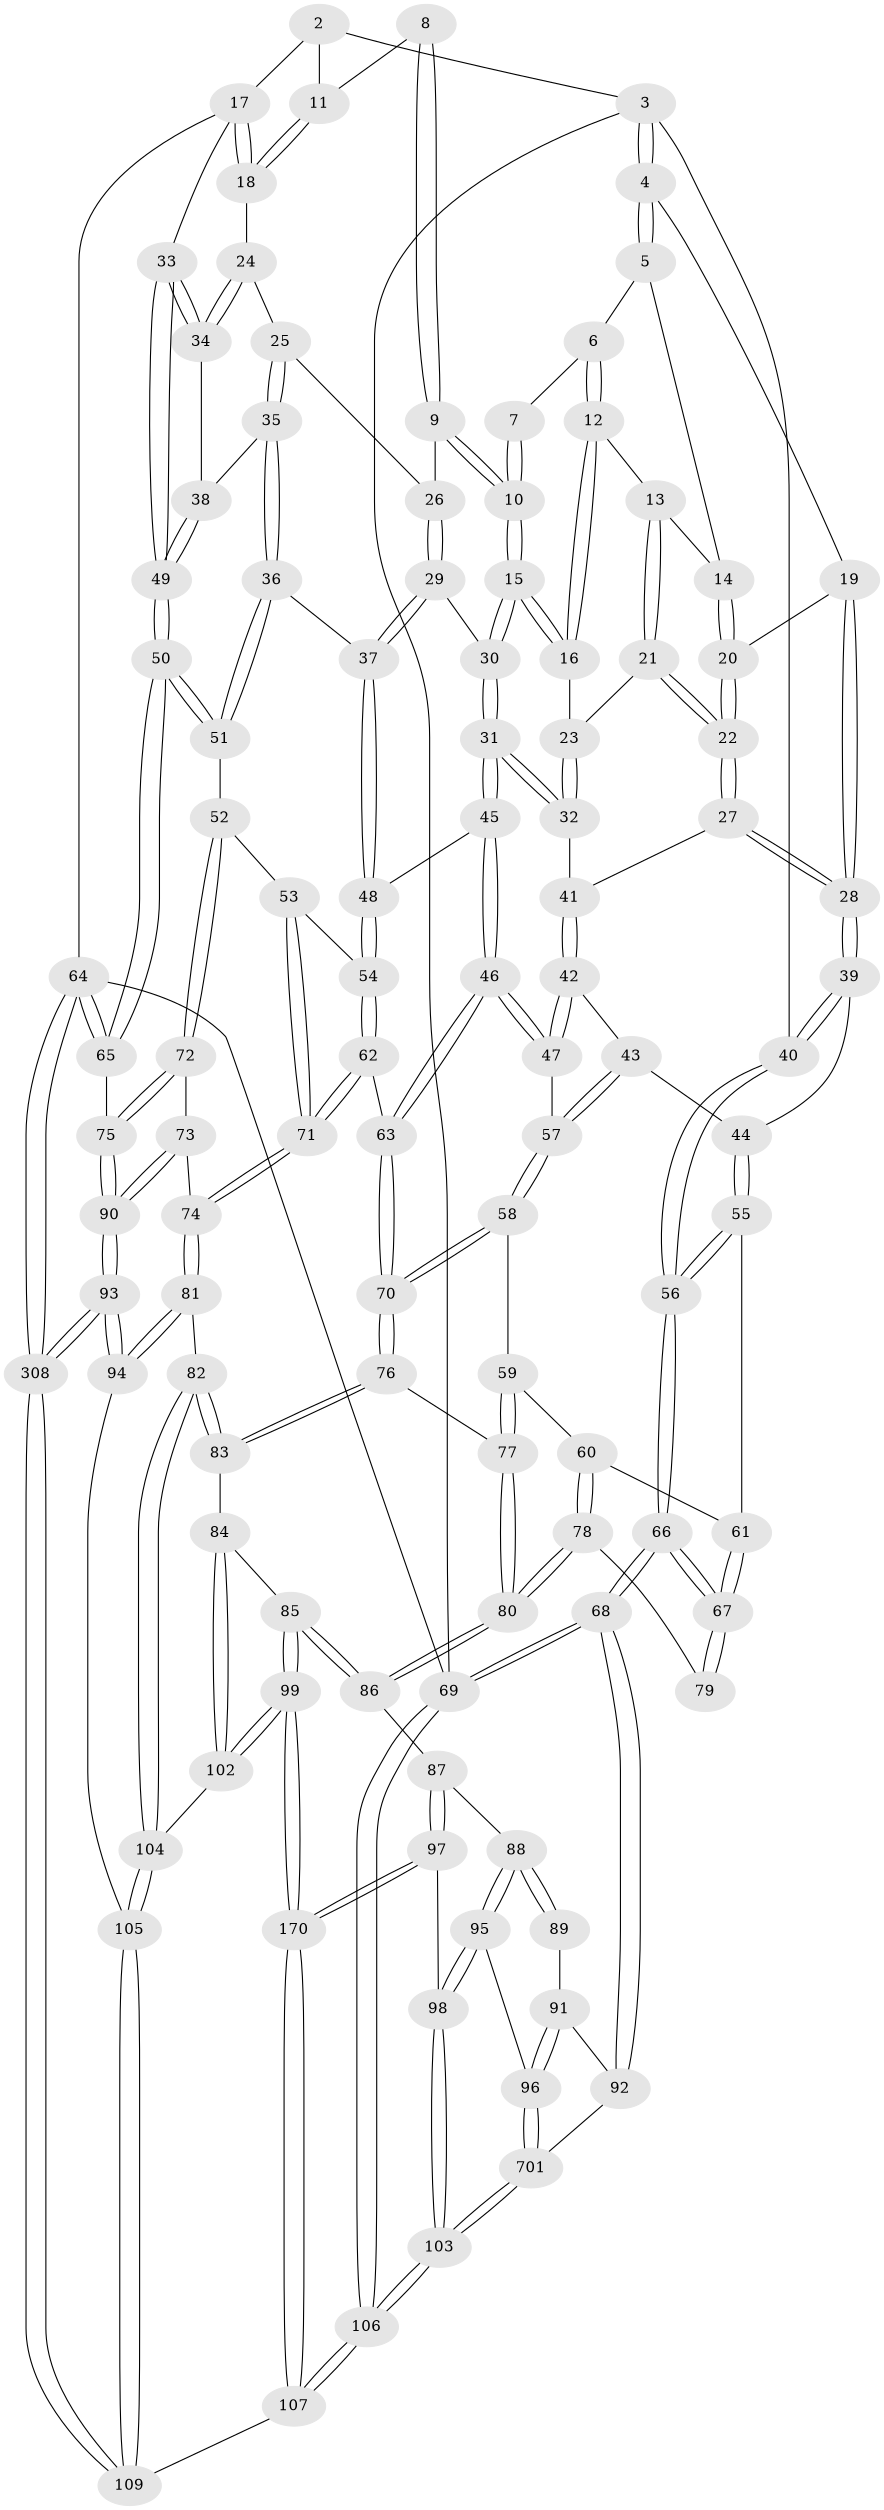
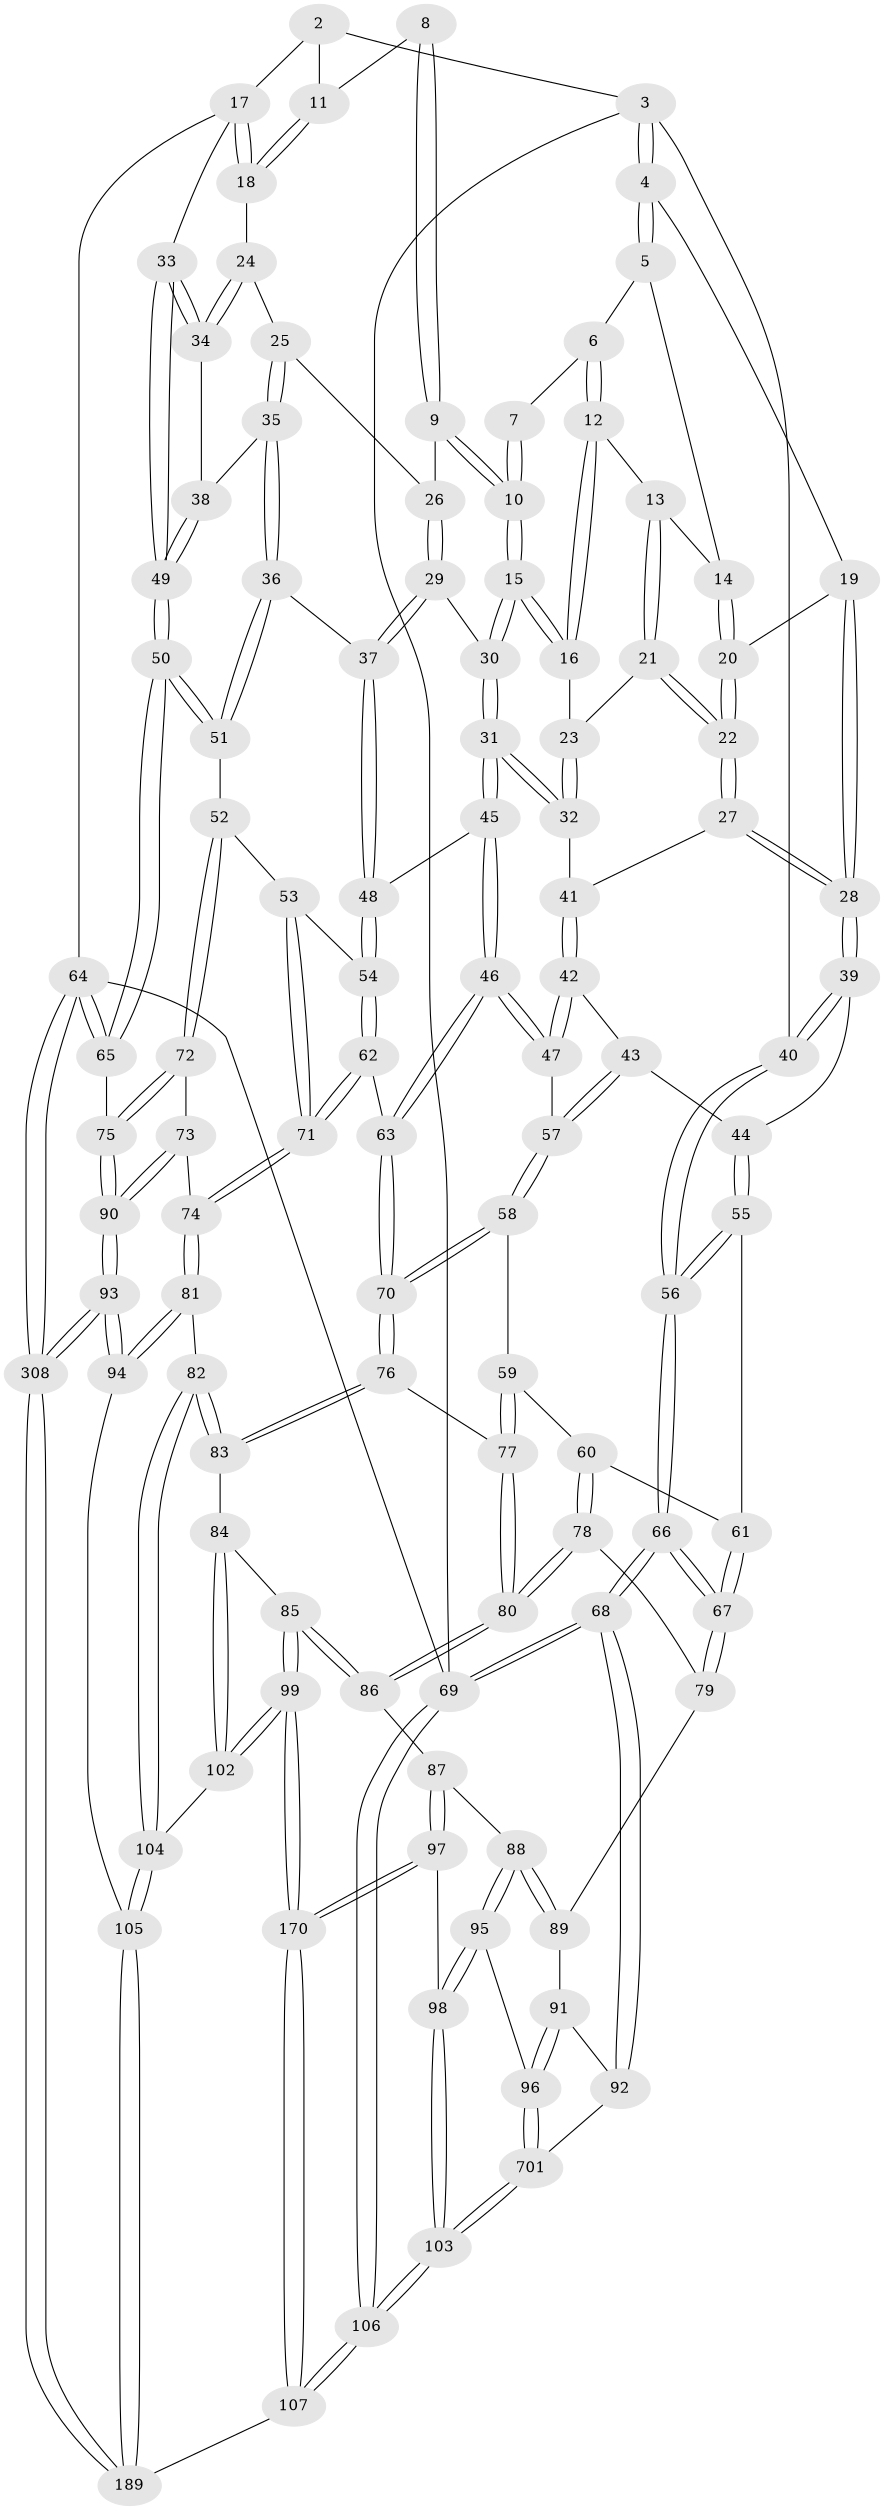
none -> (633, 1811)
(130, 2486) -> (130, 2486)
